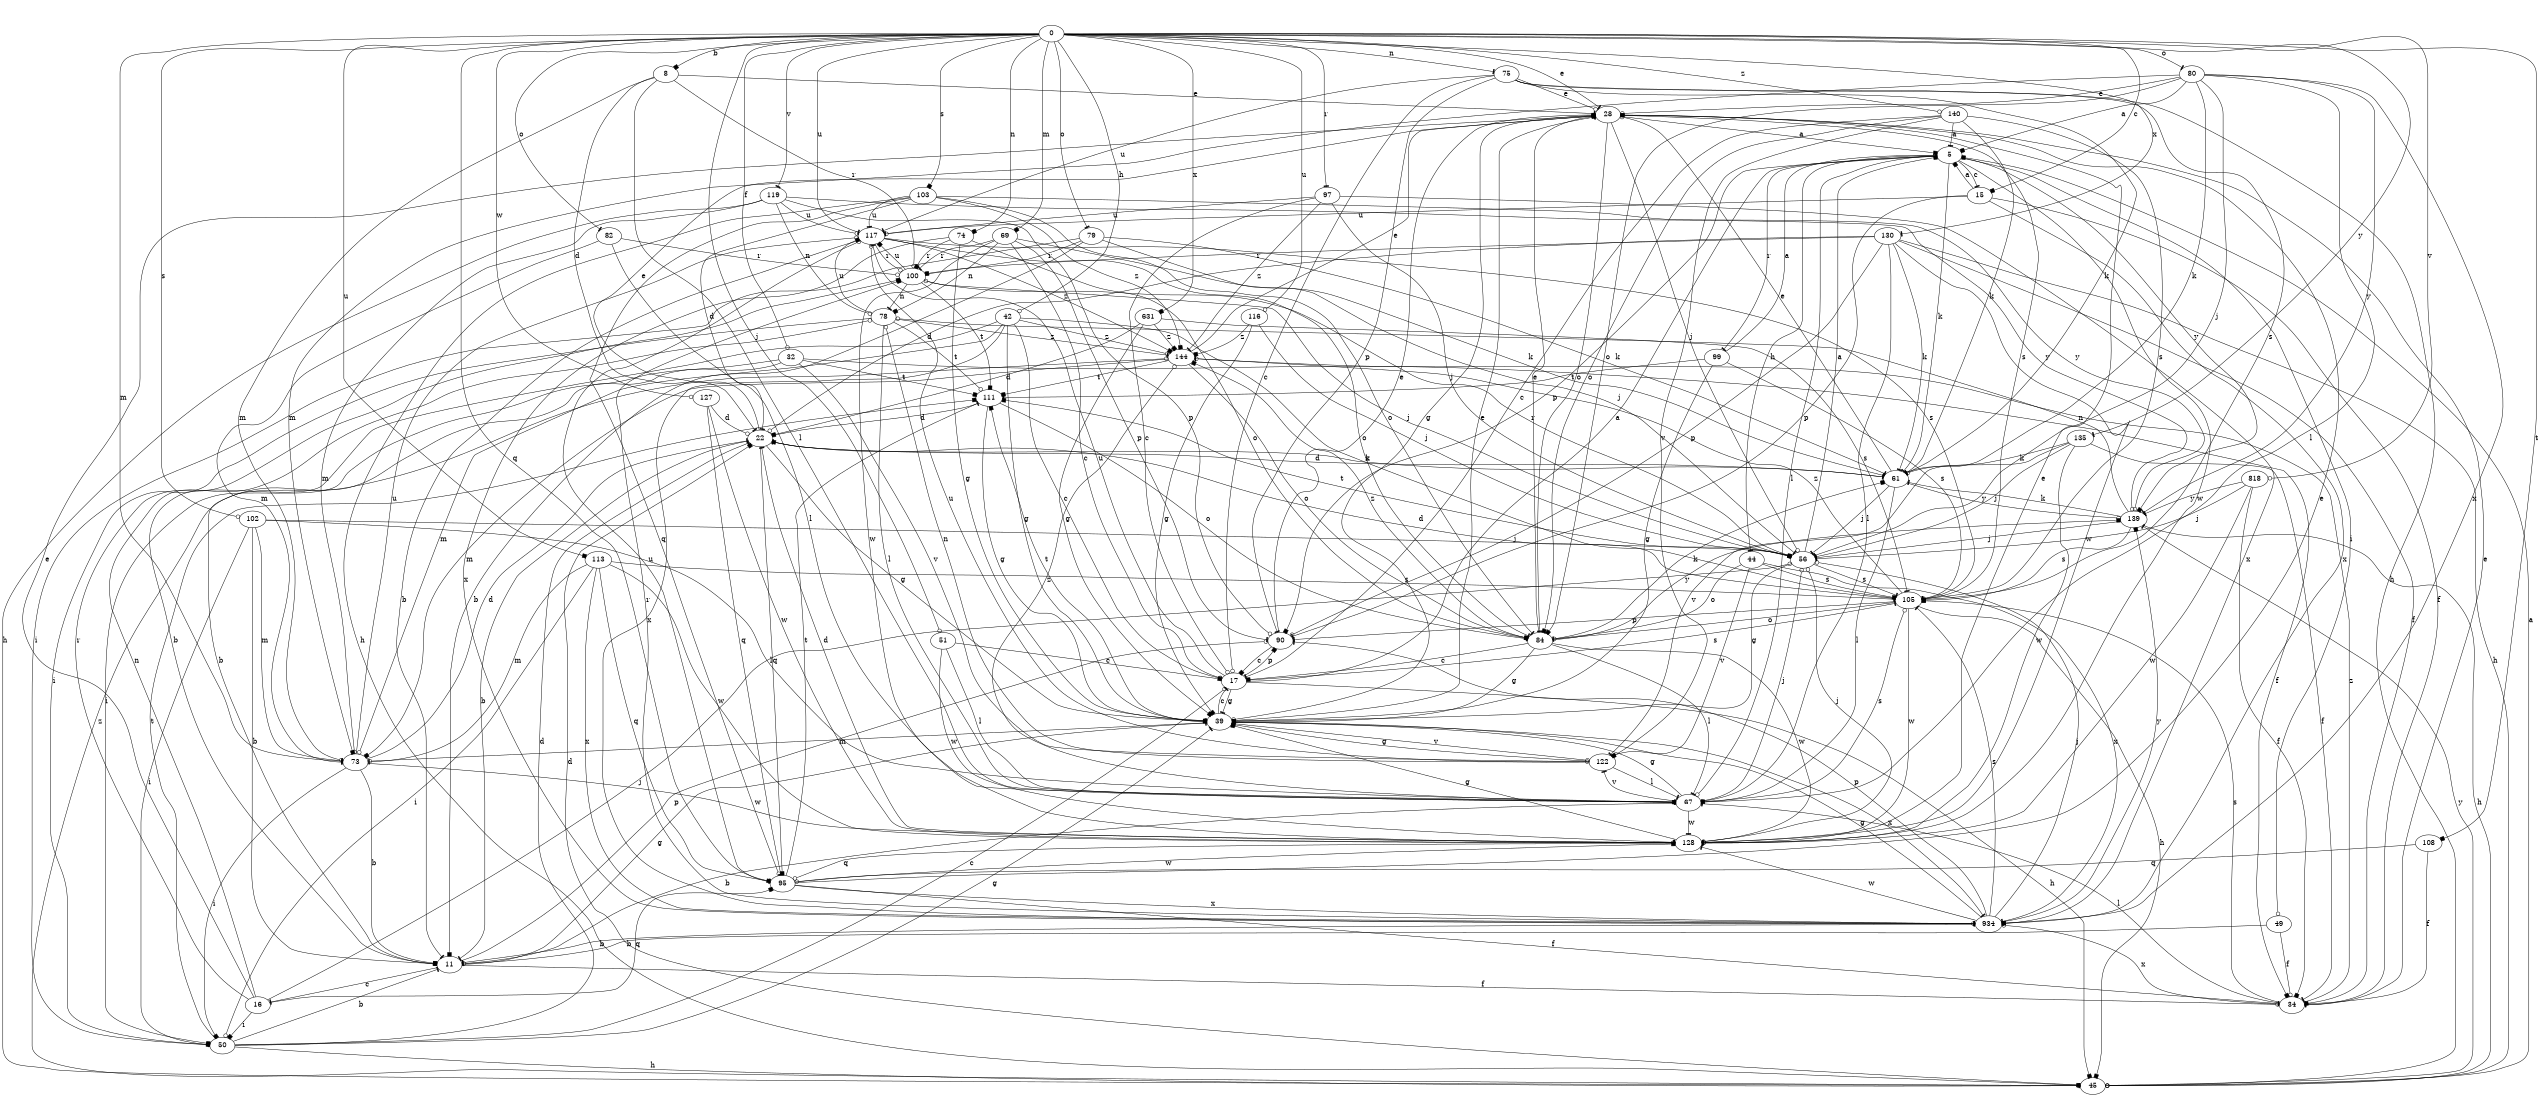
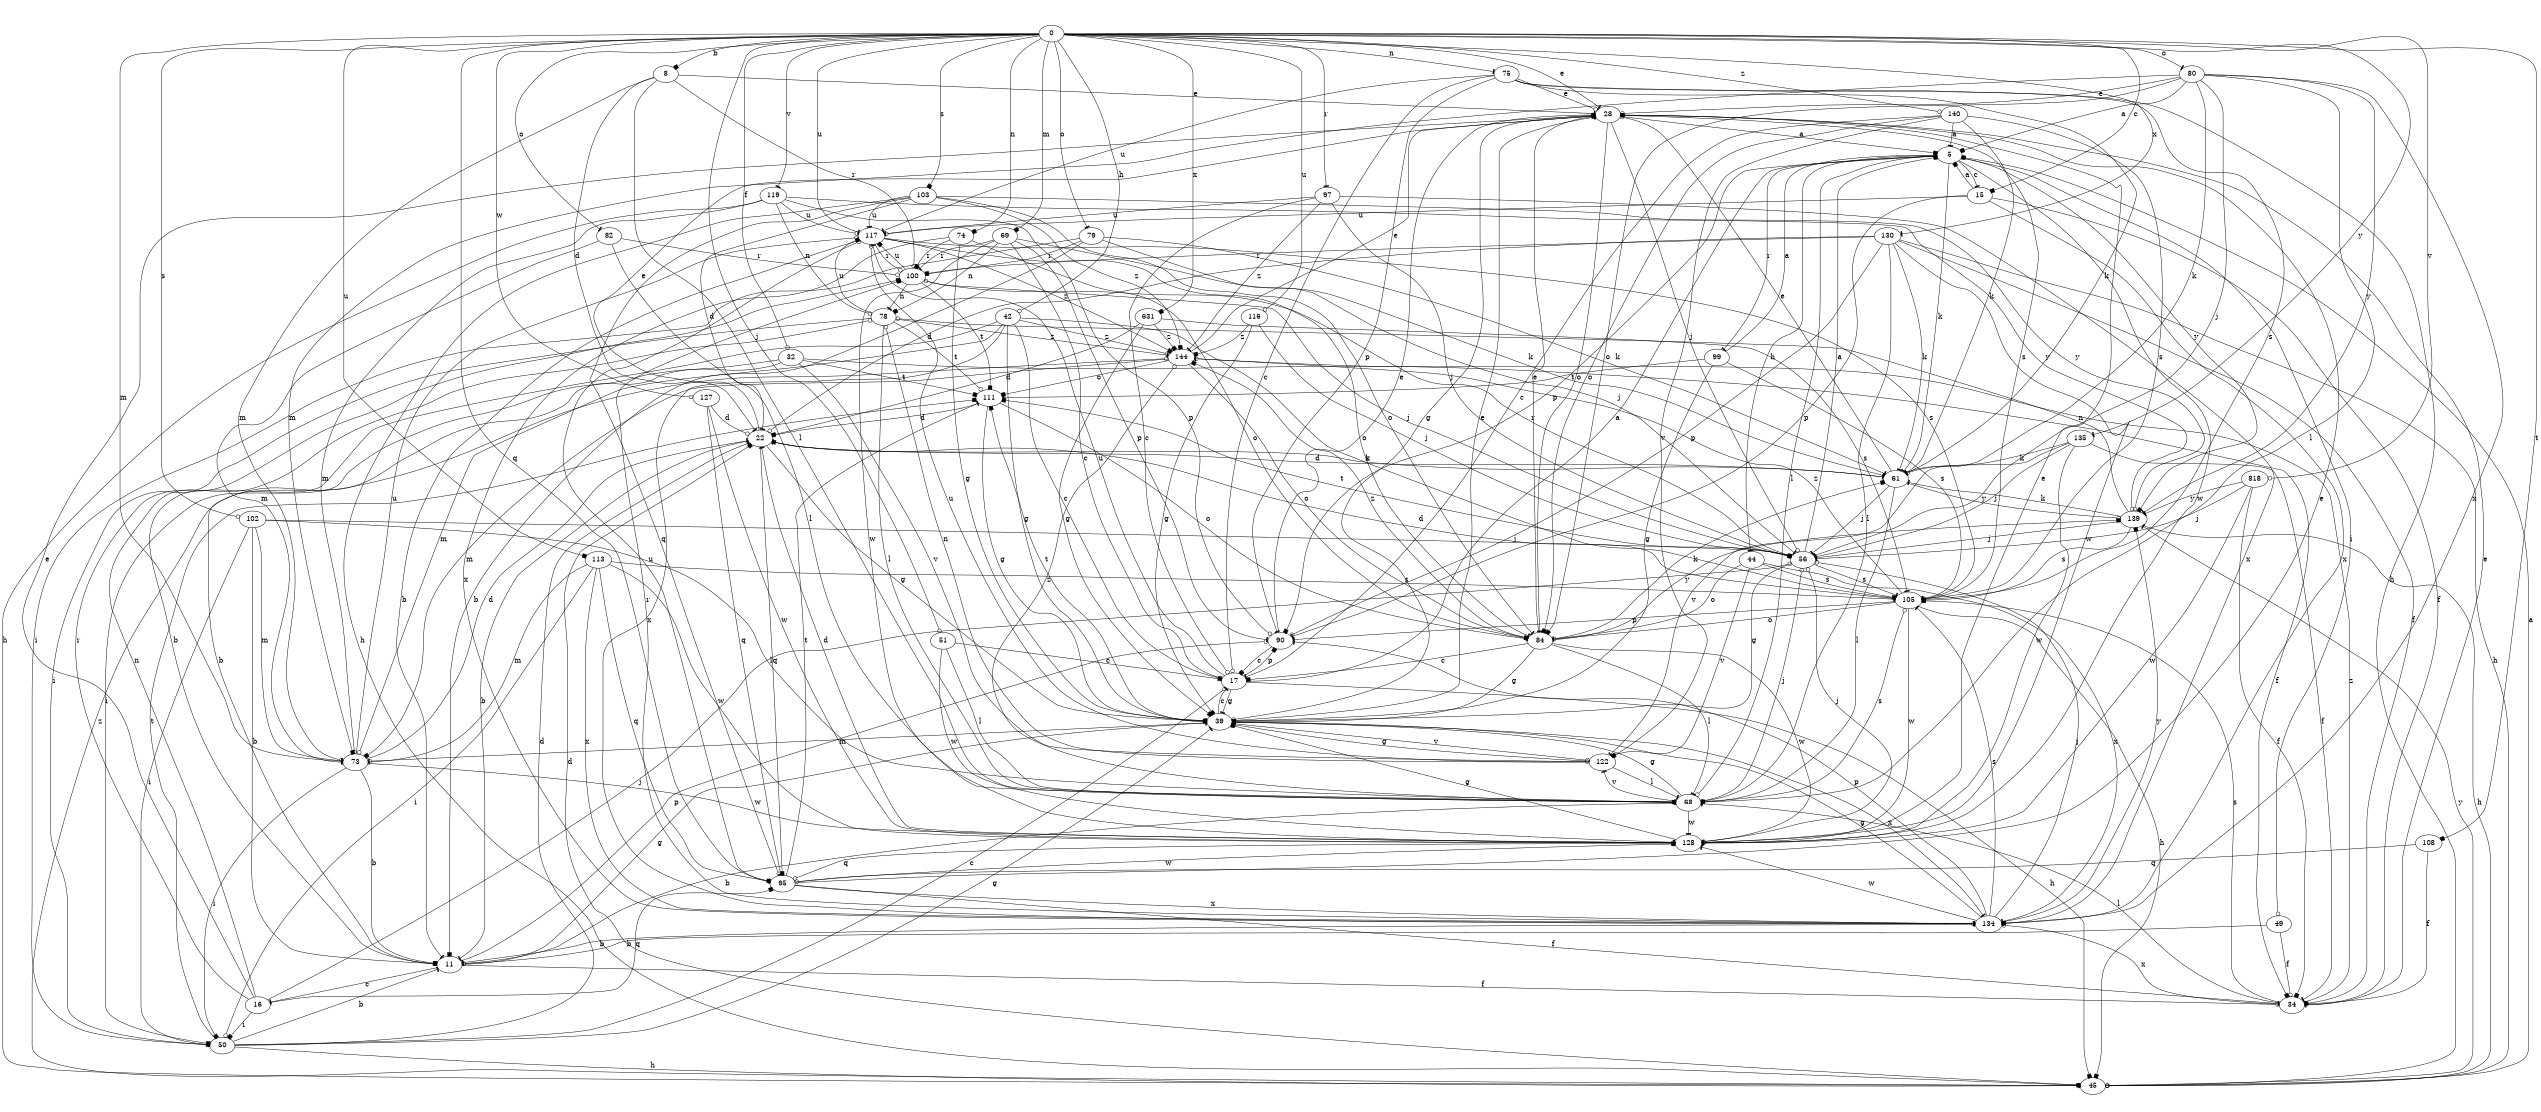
(1099, 378) -> (1099, 378)
(1555, 653) -> none
(1688, 803) -> (1688, 803)
(1989, 924) -> (1989, 924)
